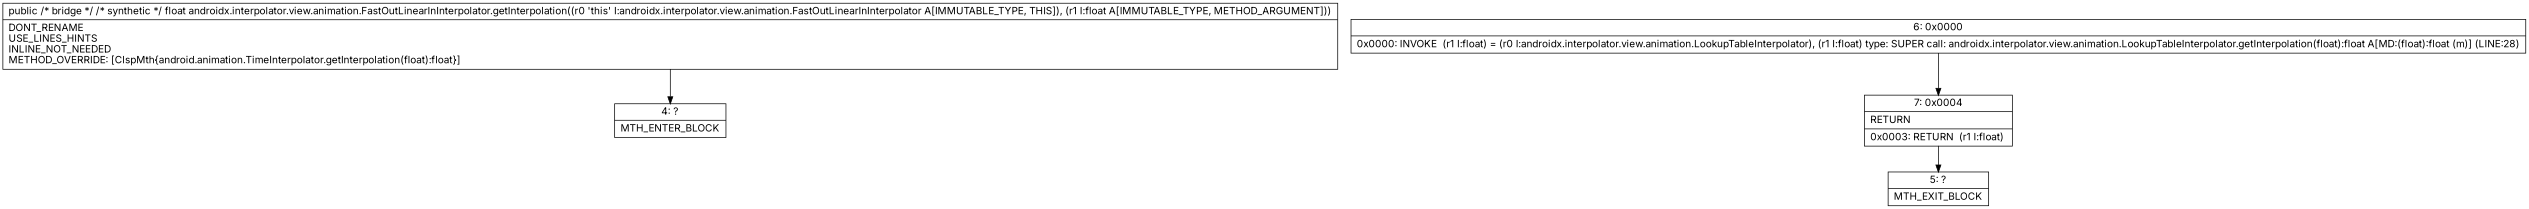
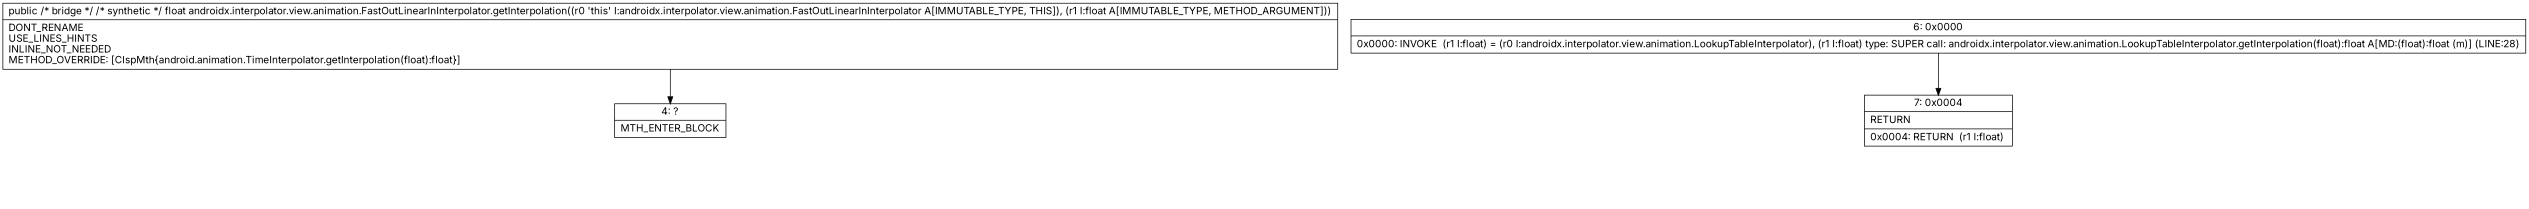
(1938, 137) -> (1938, 137)
(1938, 189) -> none
